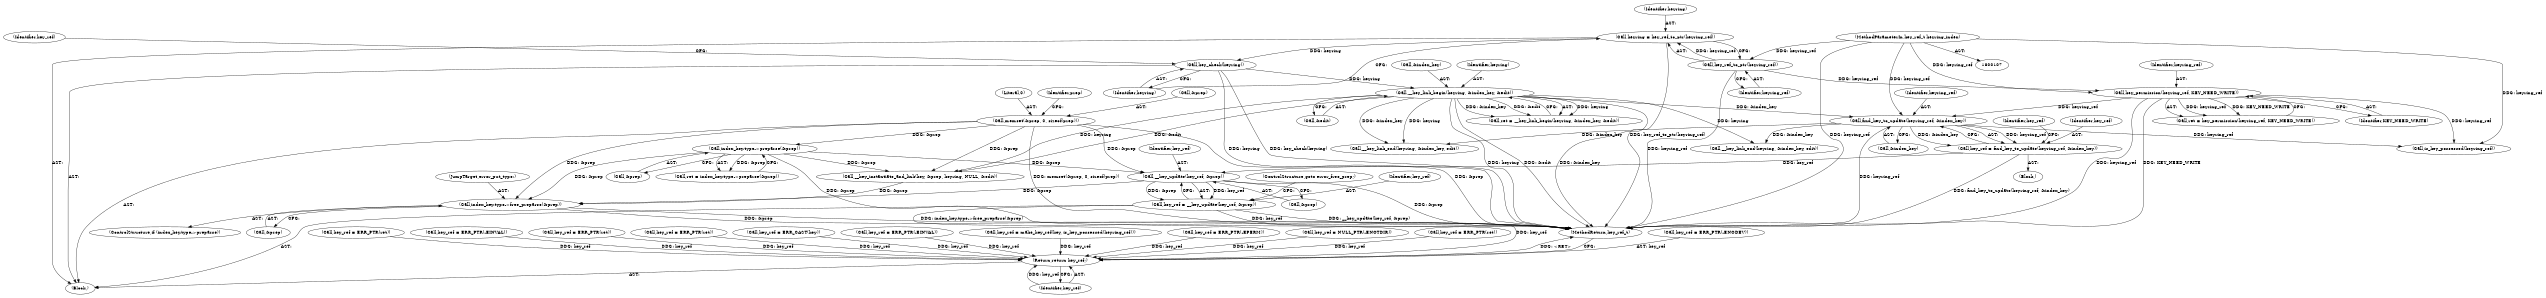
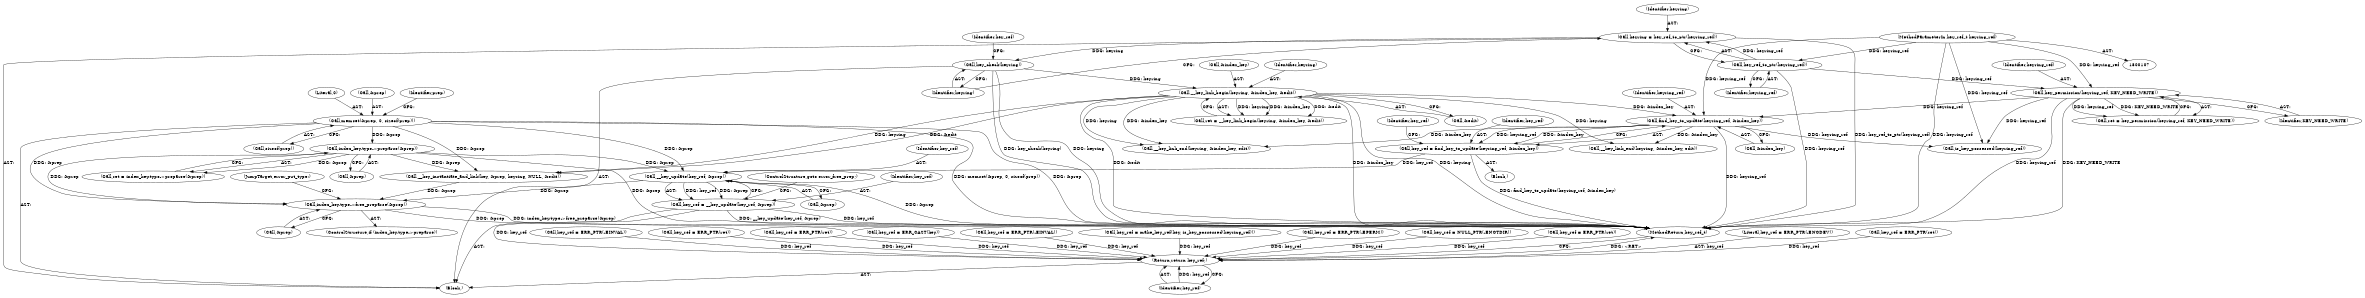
(1908, 37) -> (1947, 37)
none -> (274, 149)
(504, 191) -> (328, 191)
(1706, 233) -> (1788, 233)
